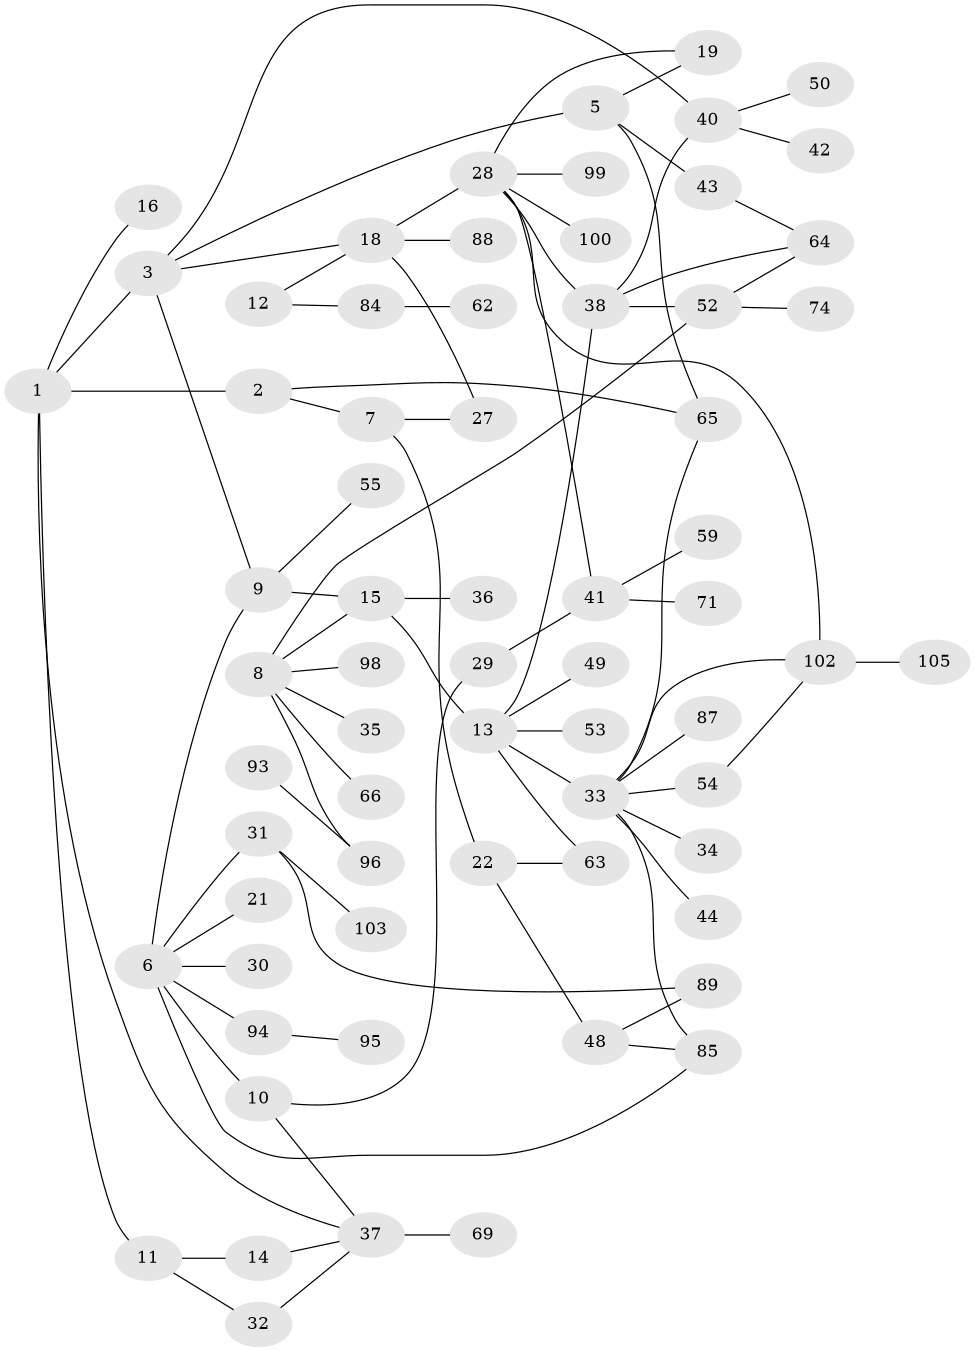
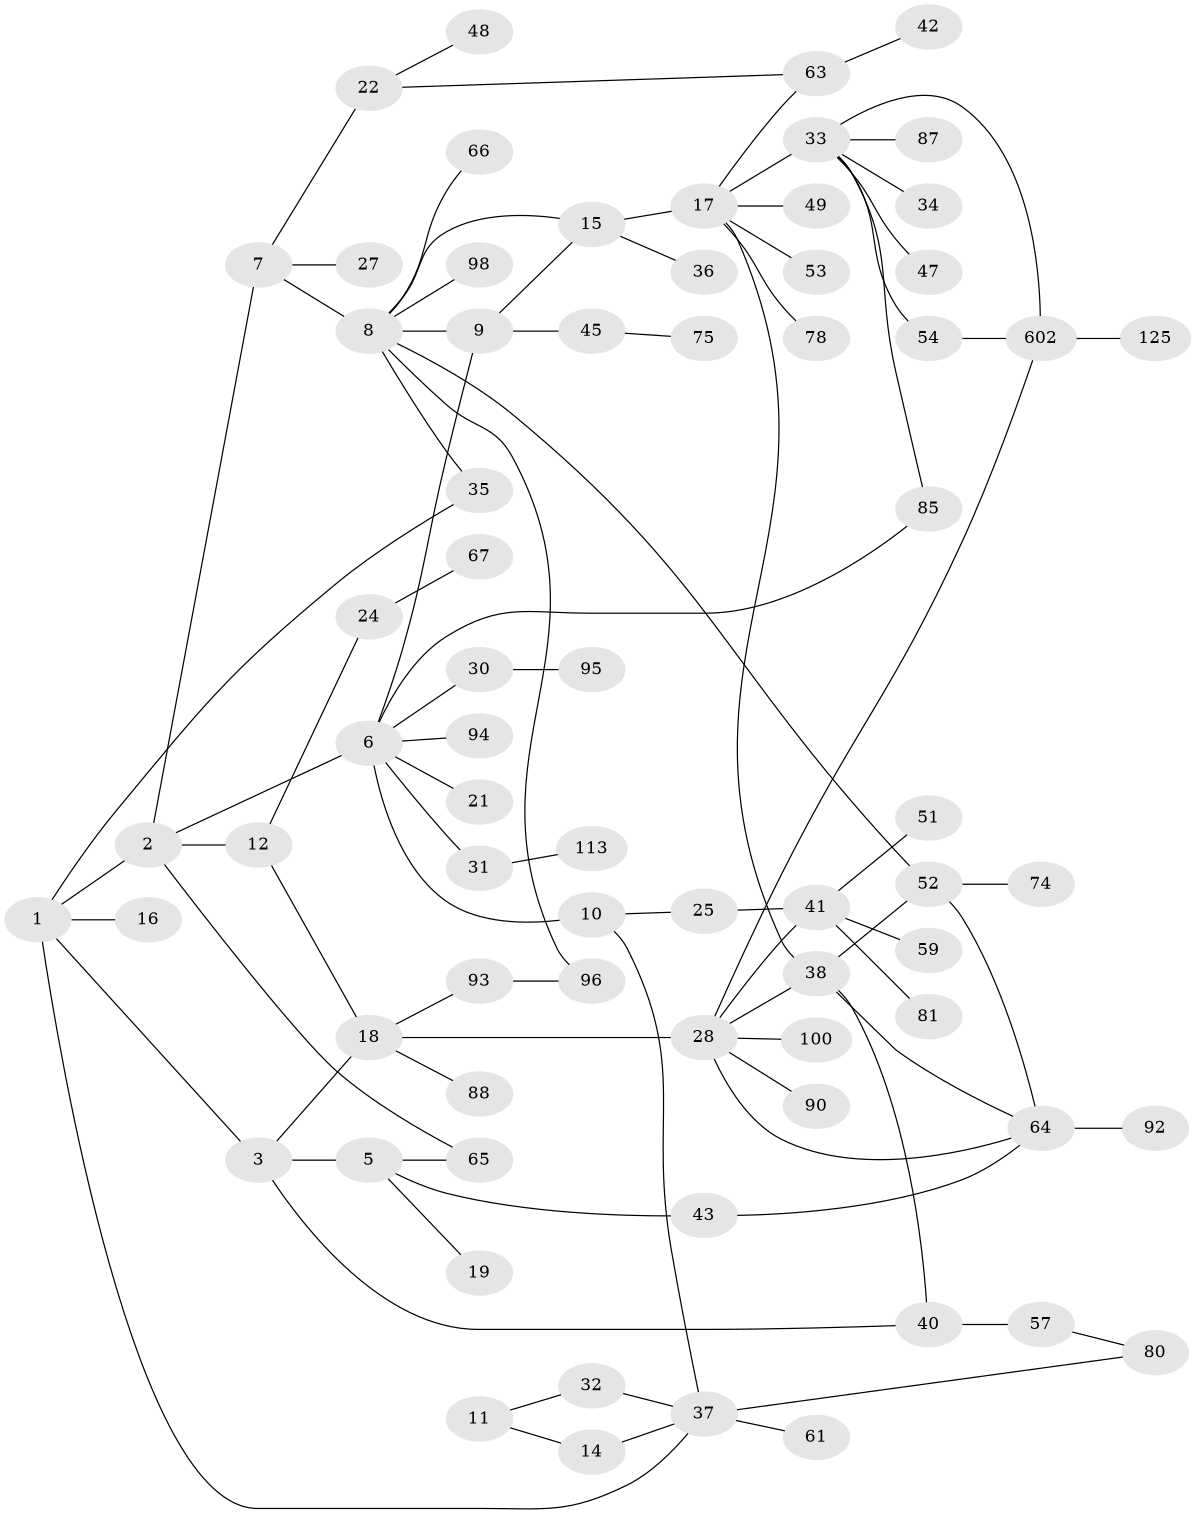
(567, 72) -> (843, 1157)
(820, 85) -> (1041, 1324)
(764, 136) -> (873, 50)
(596, 174) -> (817, 1106)
none -> (314, 298)
(371, 307) -> (369, 617)
(483, 307) -> (480, 557)
(438, 324) -> (424, 1009)
none -> (704, 338)
none -> (817, 338)
(204, 432) -> (425, 331)
(371, 486) -> (592, 331)
(708, 603) -> (929, 818)
(662, 613) -> none
(820, 662) -> (1041, 338)
(935, 662) -> (1155, 338)
(483, 665) -> (704, 911)
(483, 731) -> (704, 206)
none -> (259, 794)
(57, 831) -> (230, 679)
none -> (204, 845)
(708, 917) -> (929, 272)
(371, 930) -> (592, 849)
(708, 986) -> none
none -> (929, 1017)
(315, 1038) -> (536, 670)
(652, 1047) -> none
none -> (1155, 1128)
(483, 1235) -> (817, 1437)
none -> (1155, 1353)
